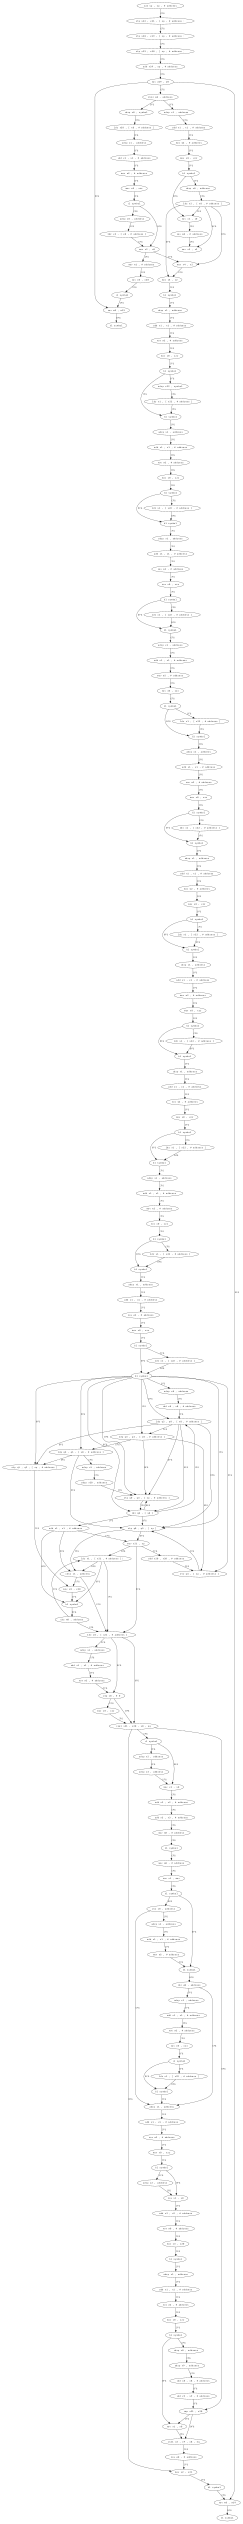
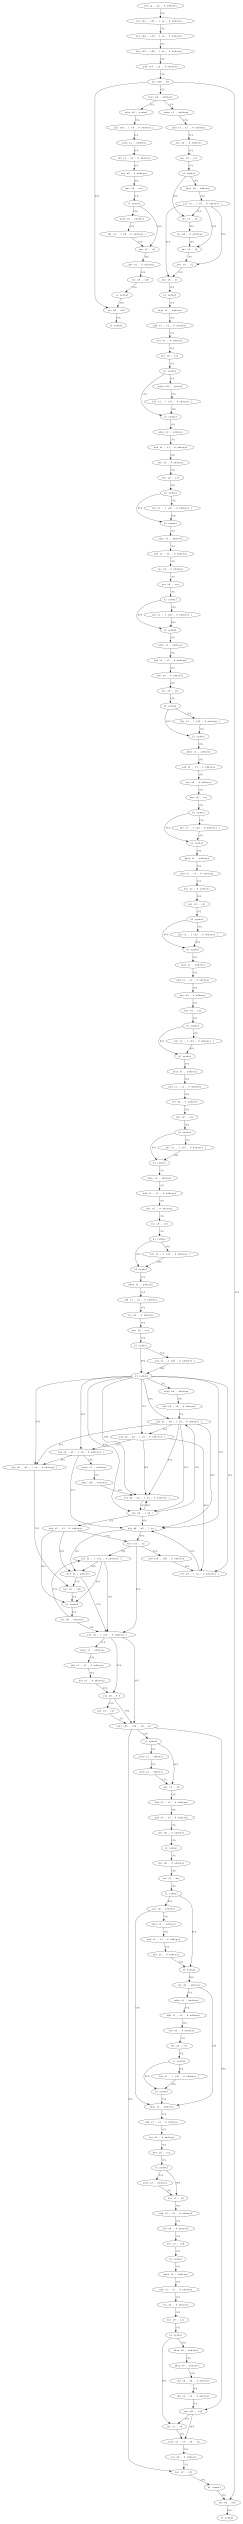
(165, 256) -> (188, 256)
